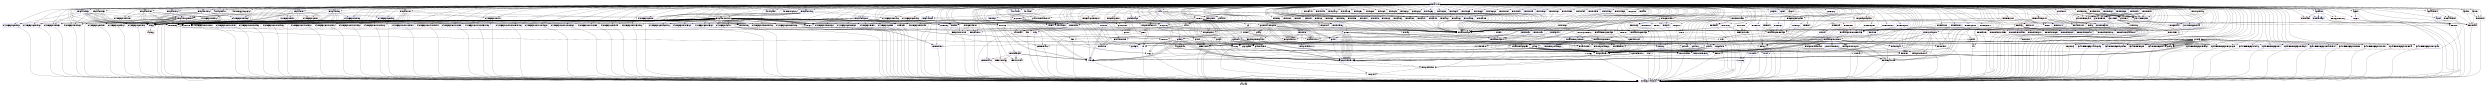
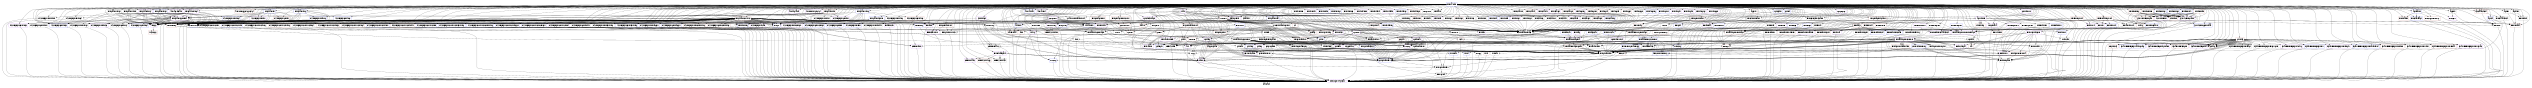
(301, 25) -> none
(1577, 35) -> (1280, 36)
